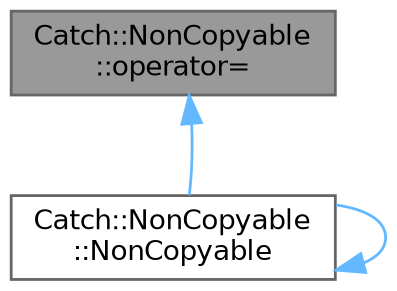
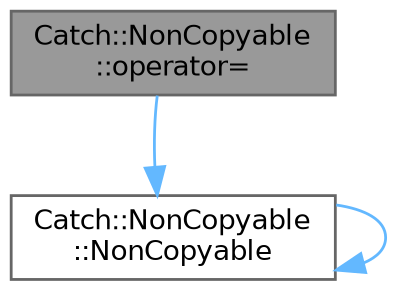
(192, 159) -> (155, 131)
